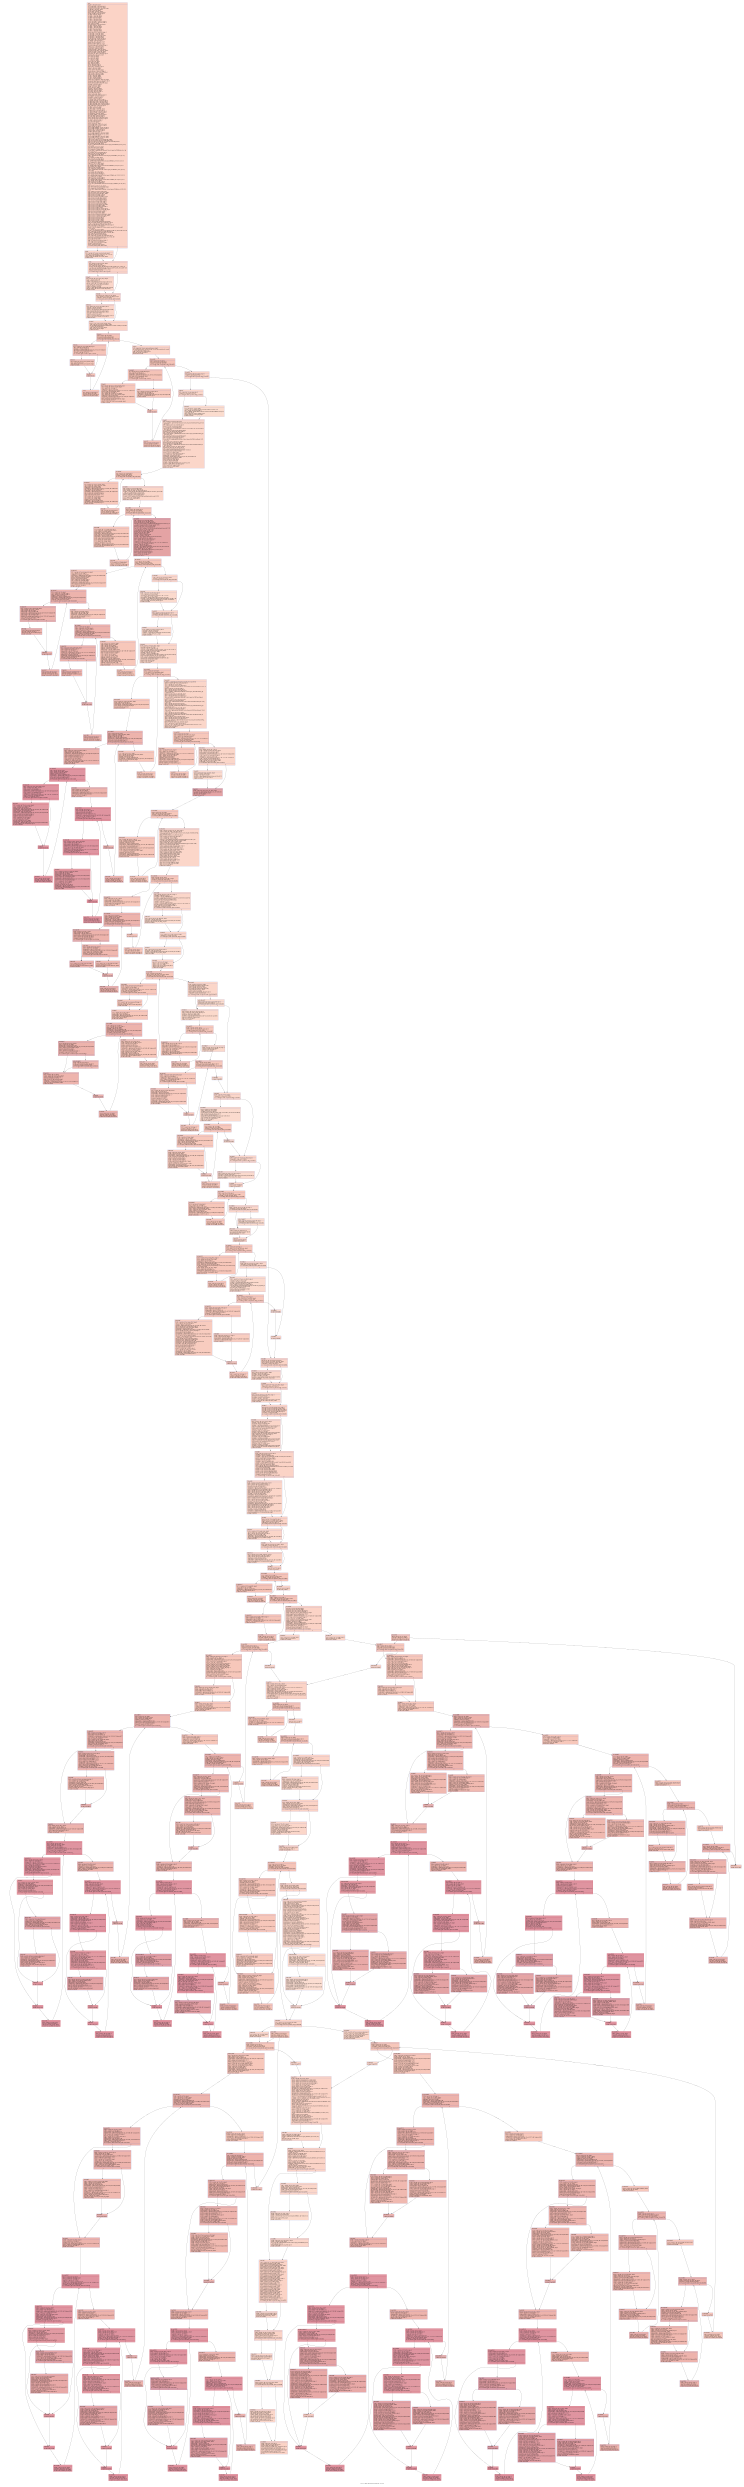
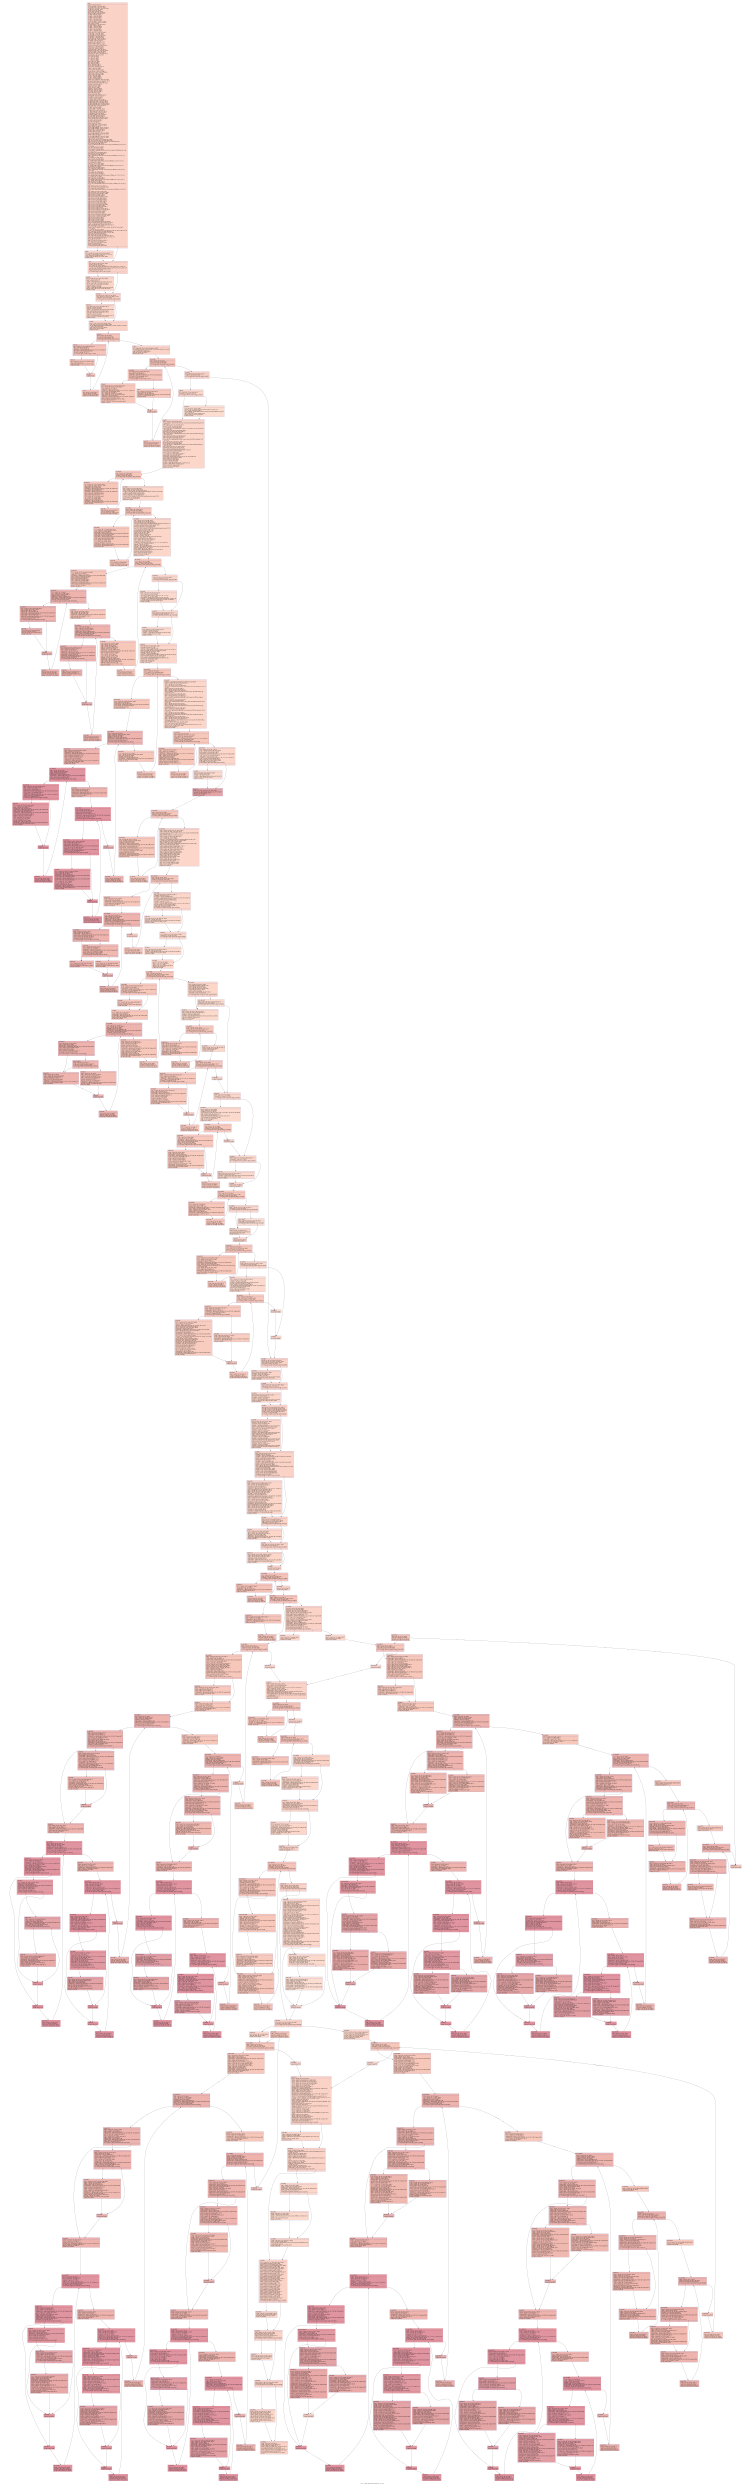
(152, 537) -> (152, 537)
none -> (98, 1078)
